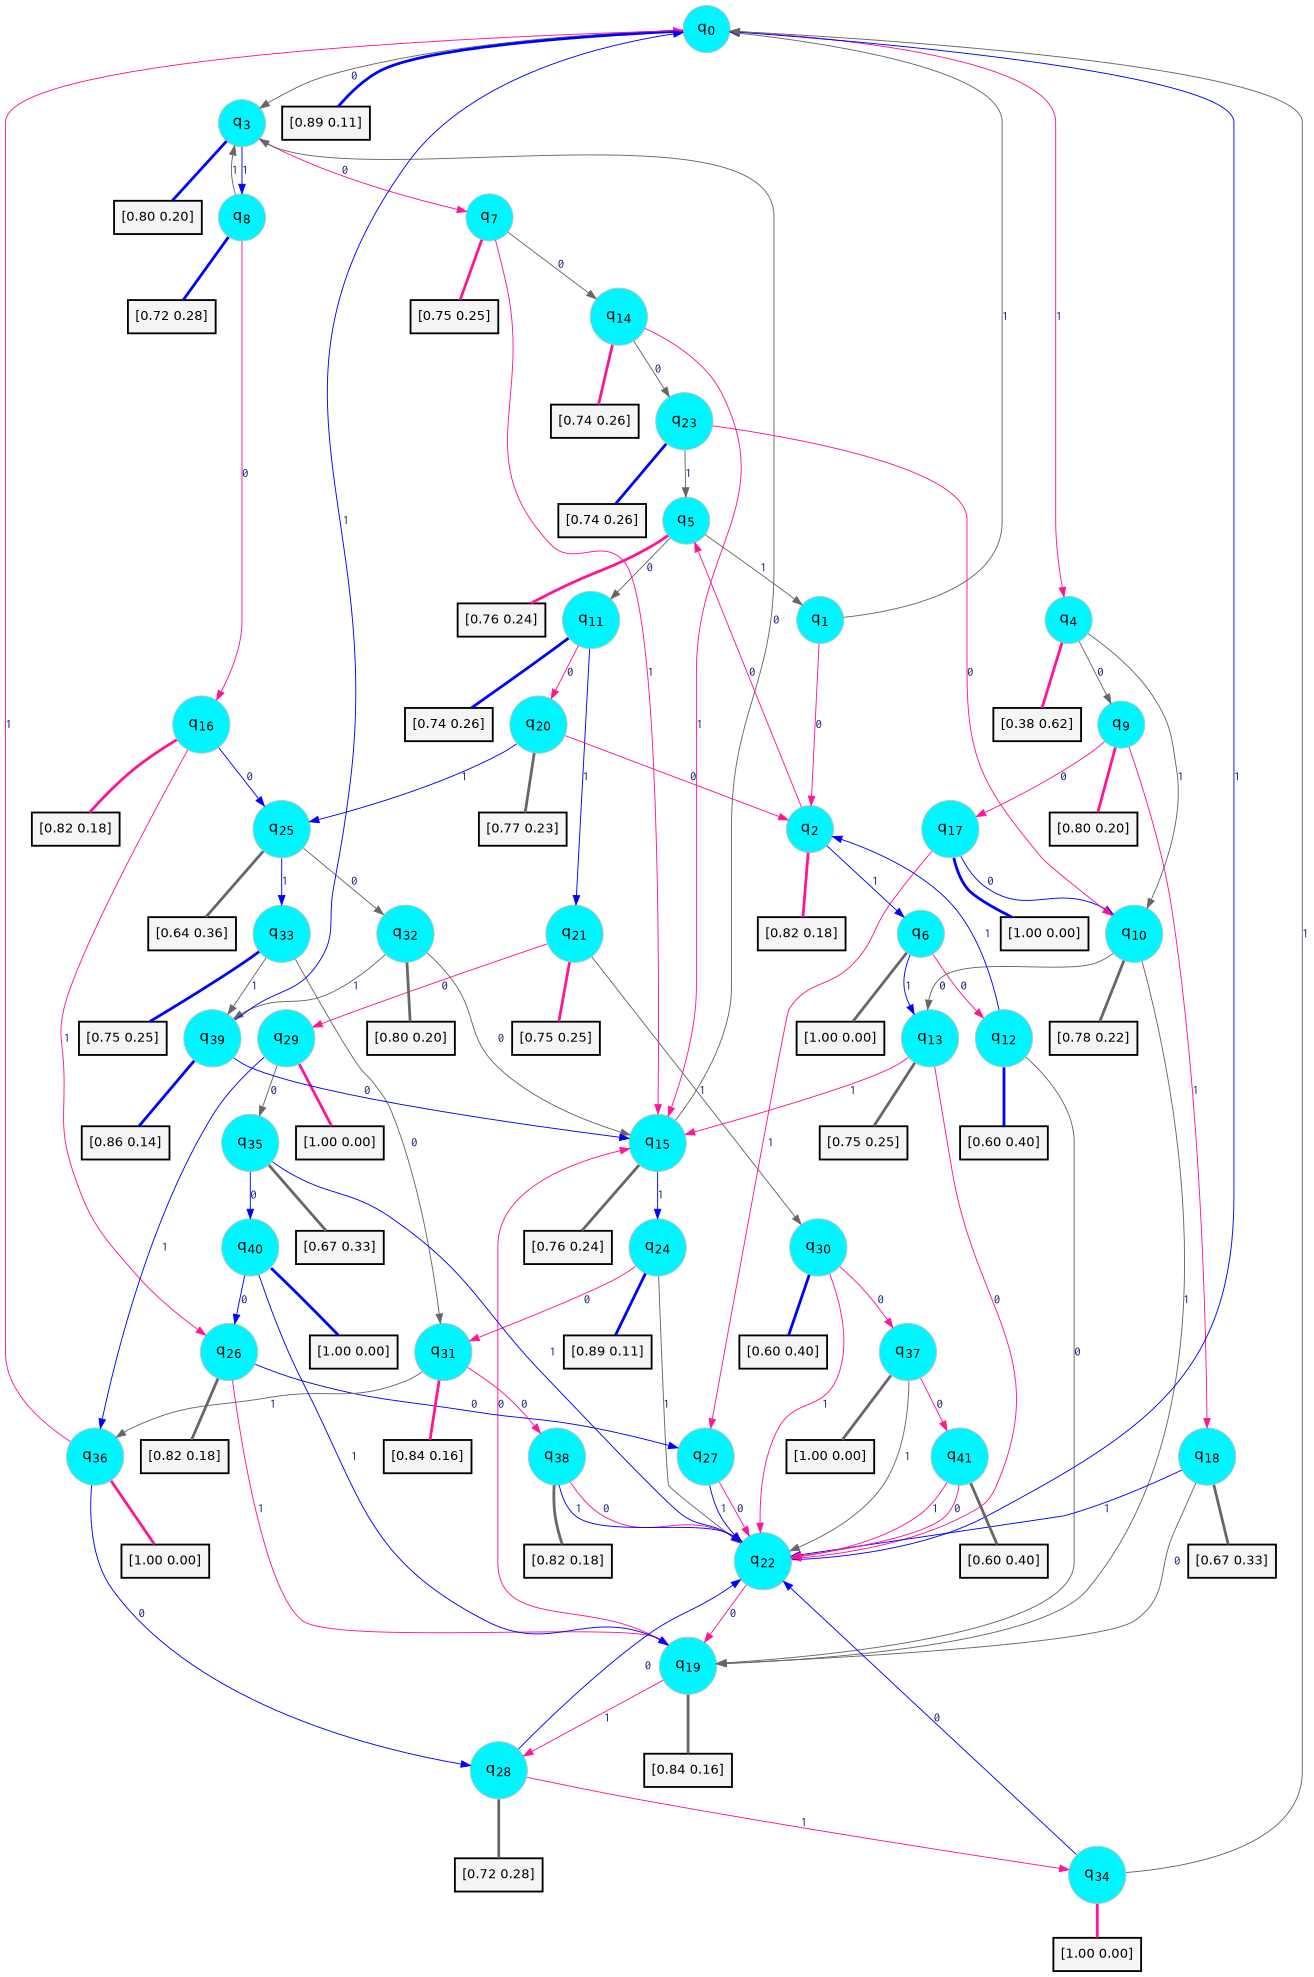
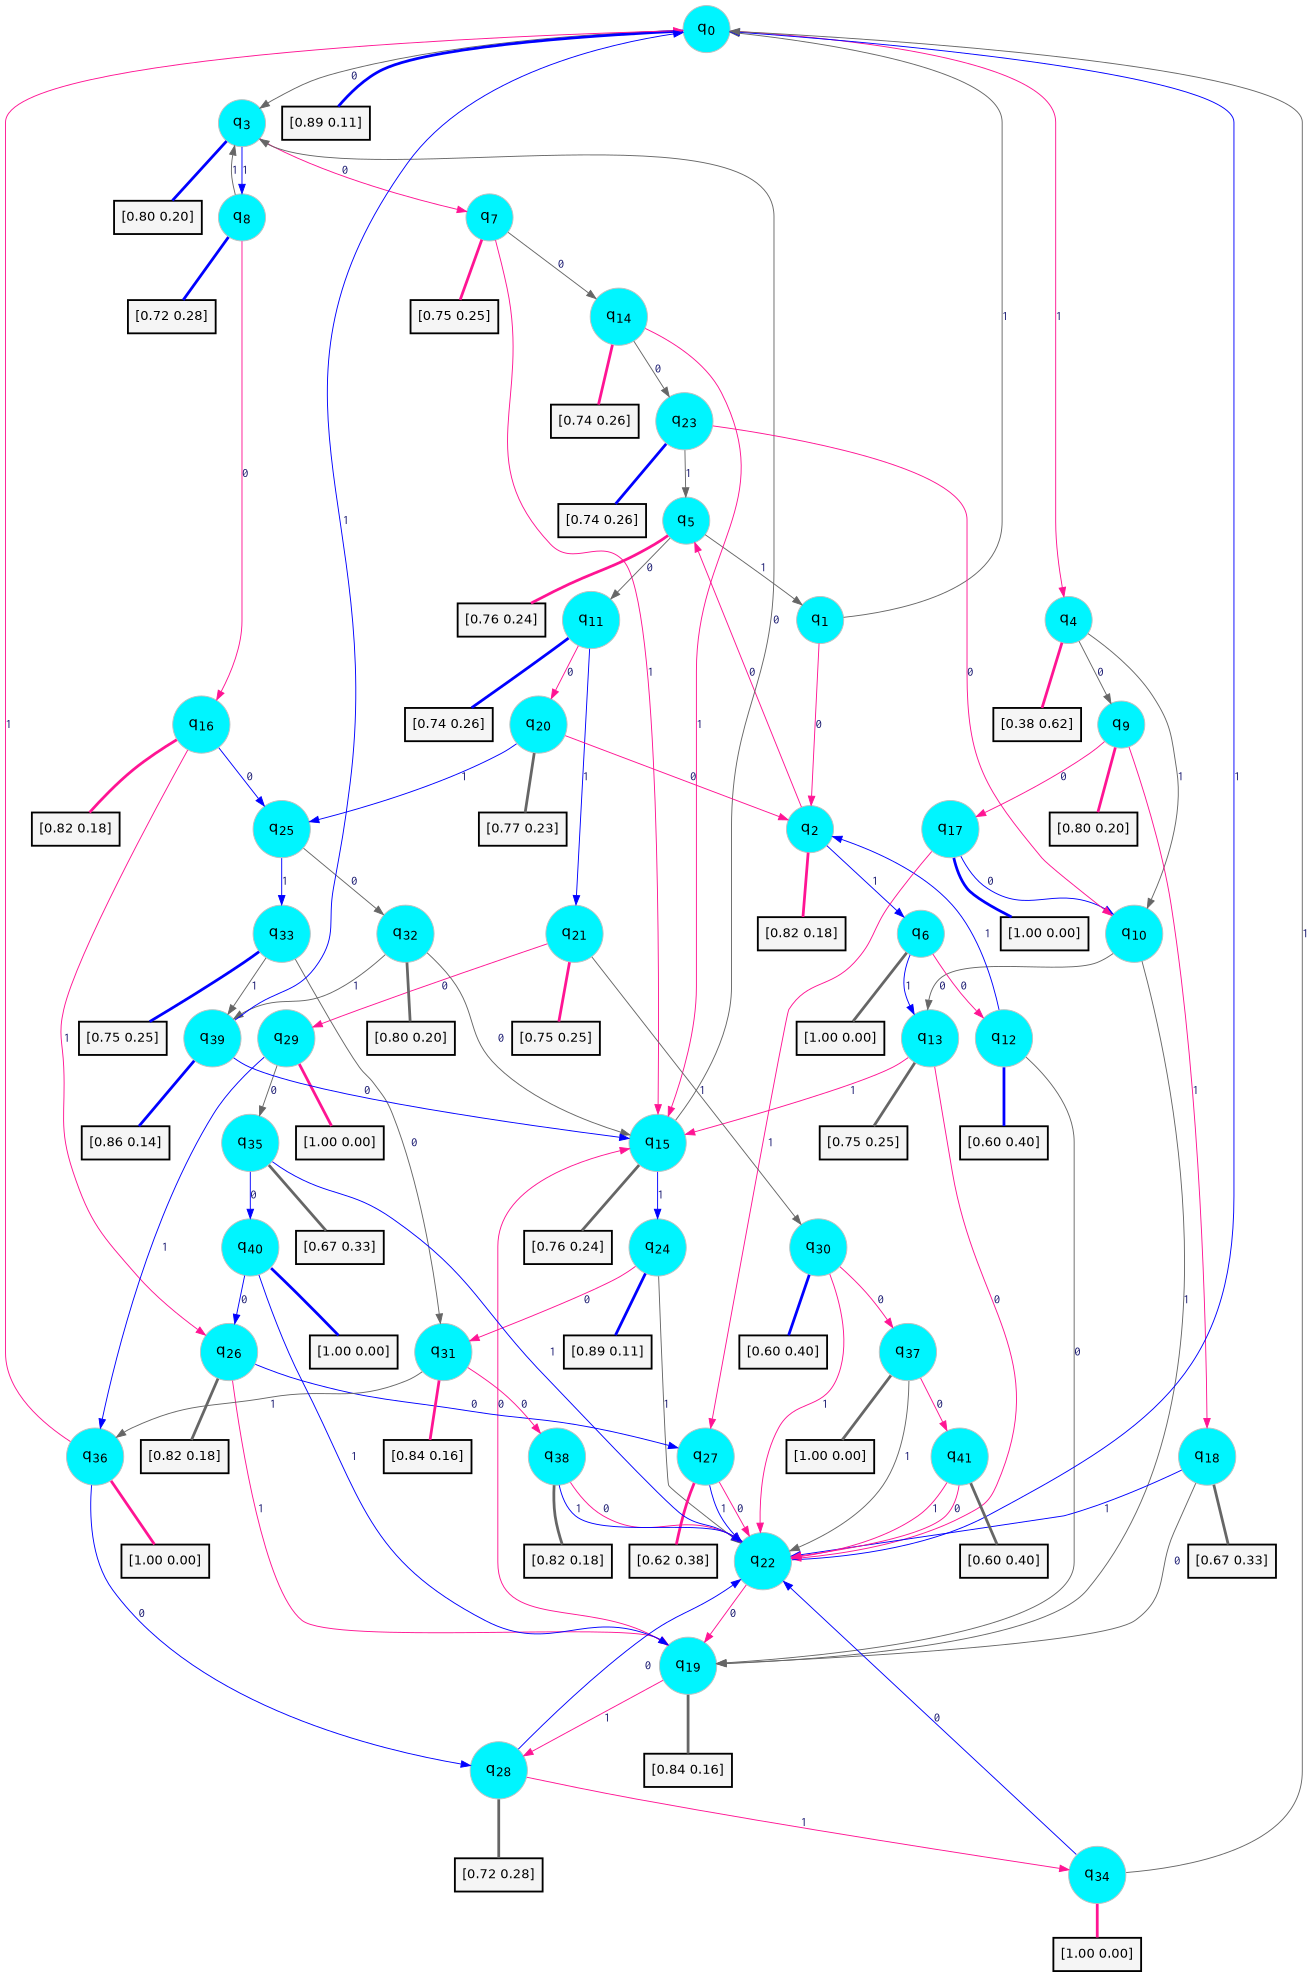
(192, 934) -> none
(1094, 1038) -> none
none -> (673, 1561)
